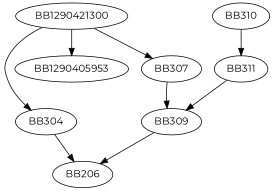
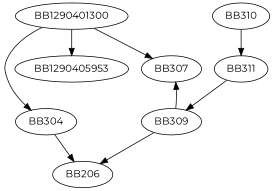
(72, 16) -> (72, 16)
(167, 92) -> (176, 99)
